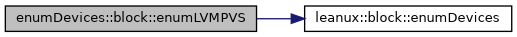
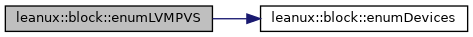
(131, 19) -> (109, 19)
